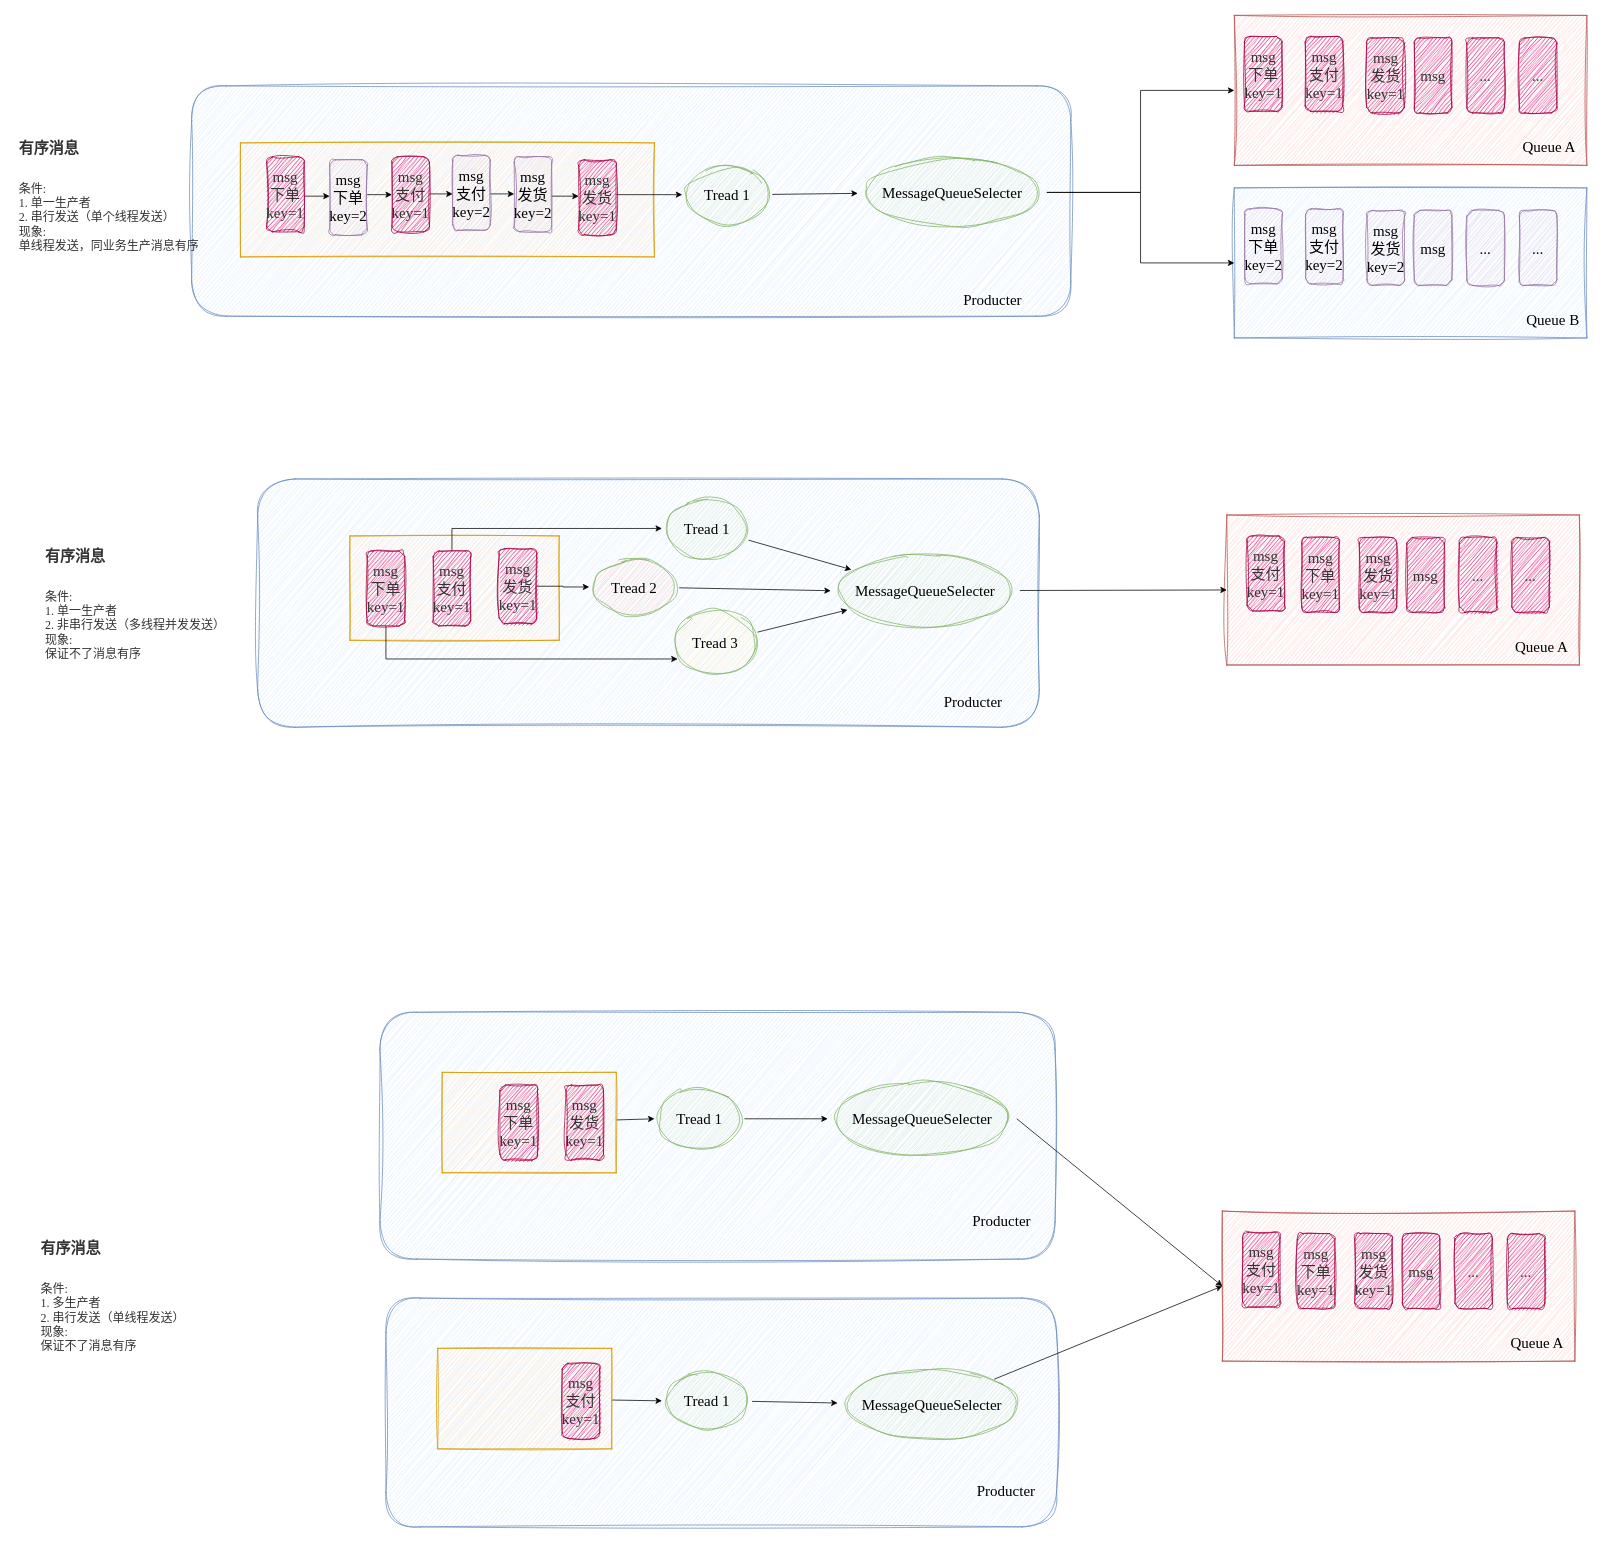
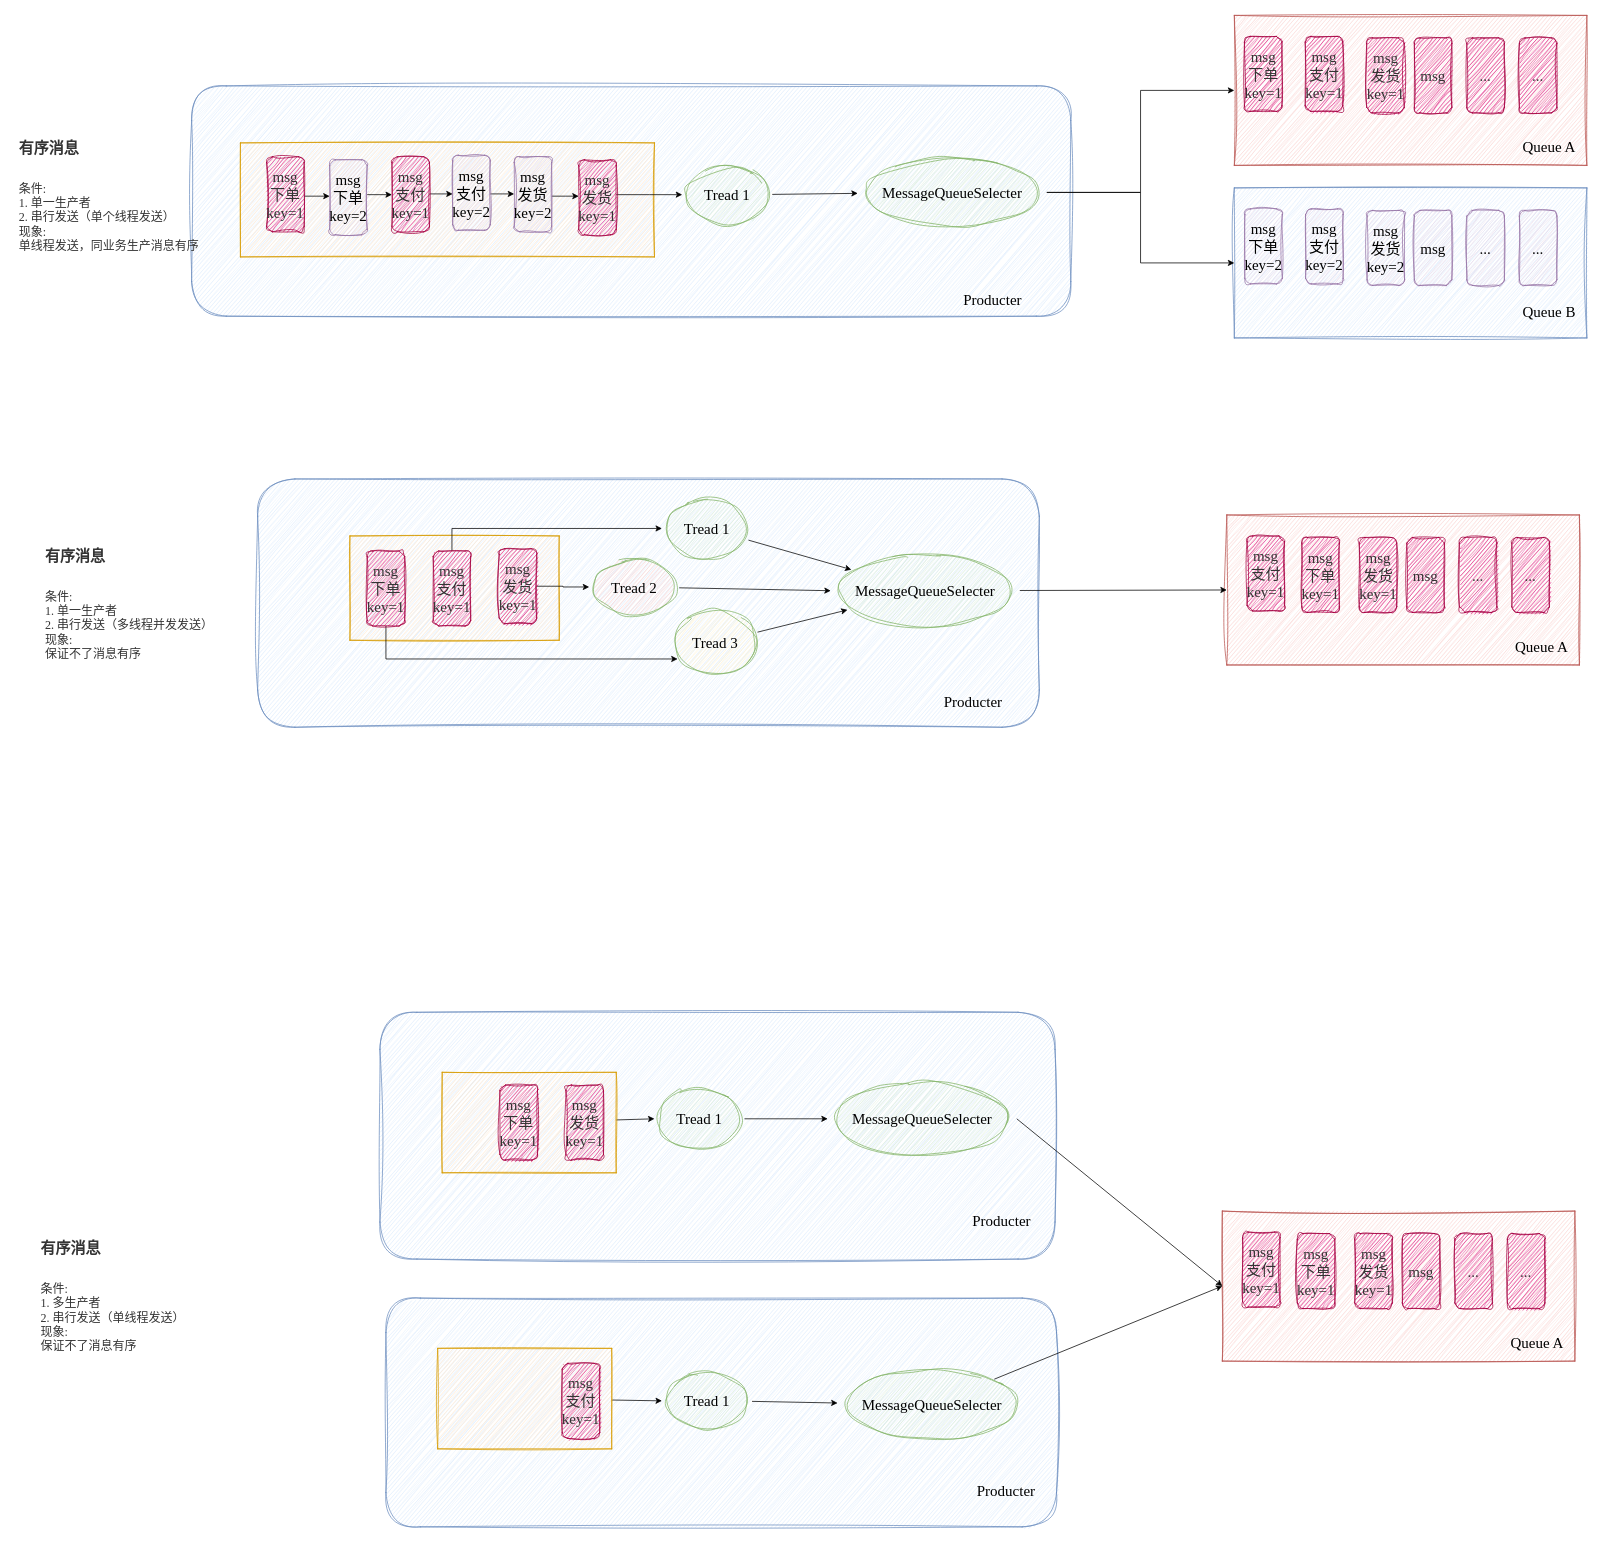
(1553, 319) -> (1549, 312)
(155, 576) -> (152, 567)
